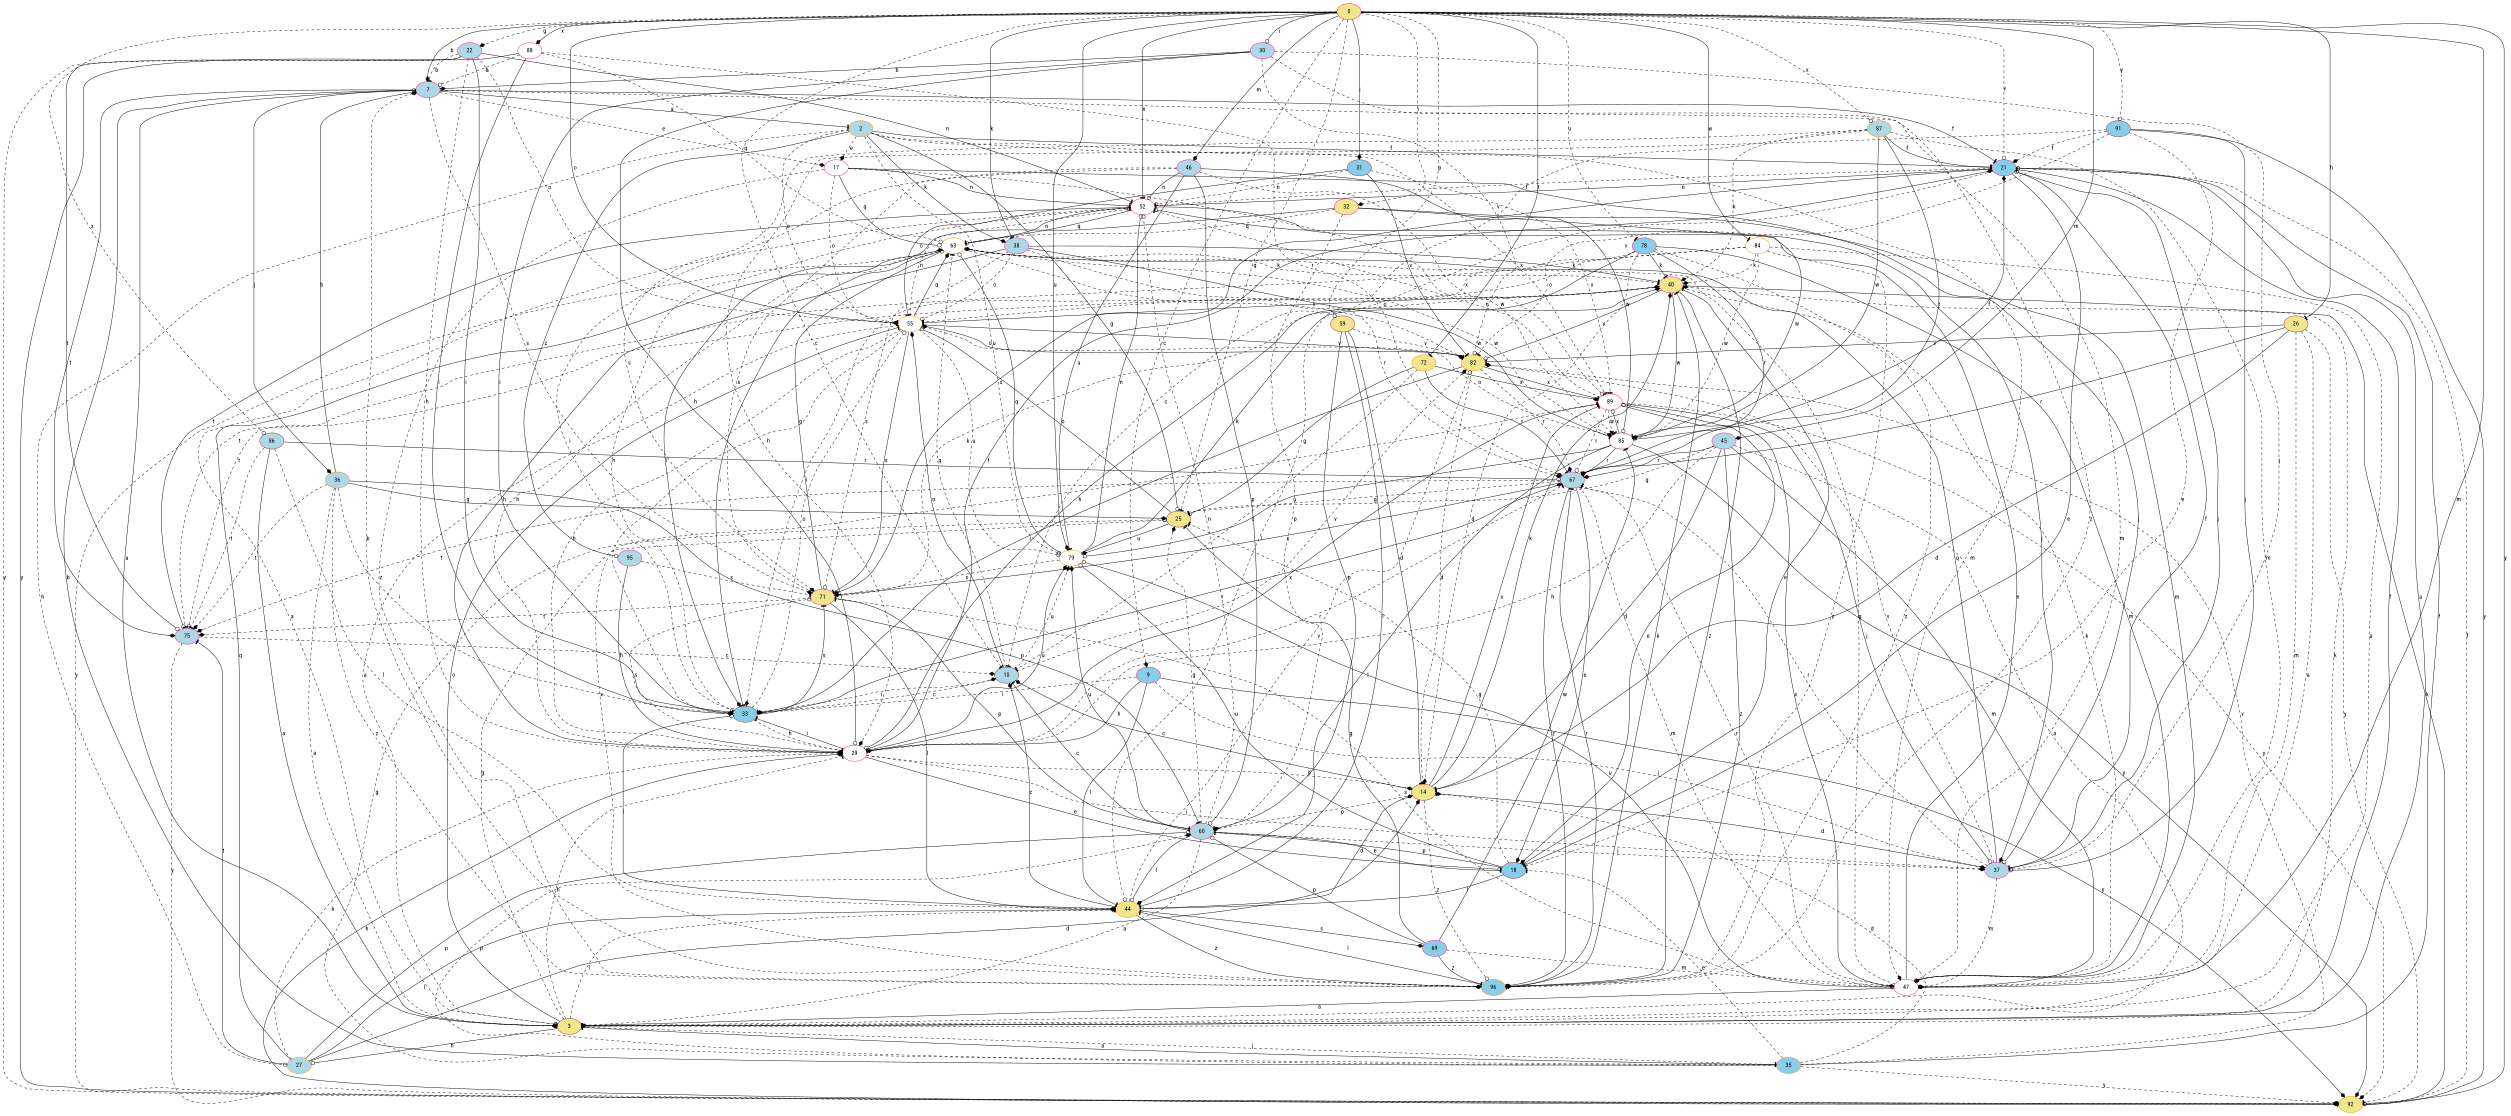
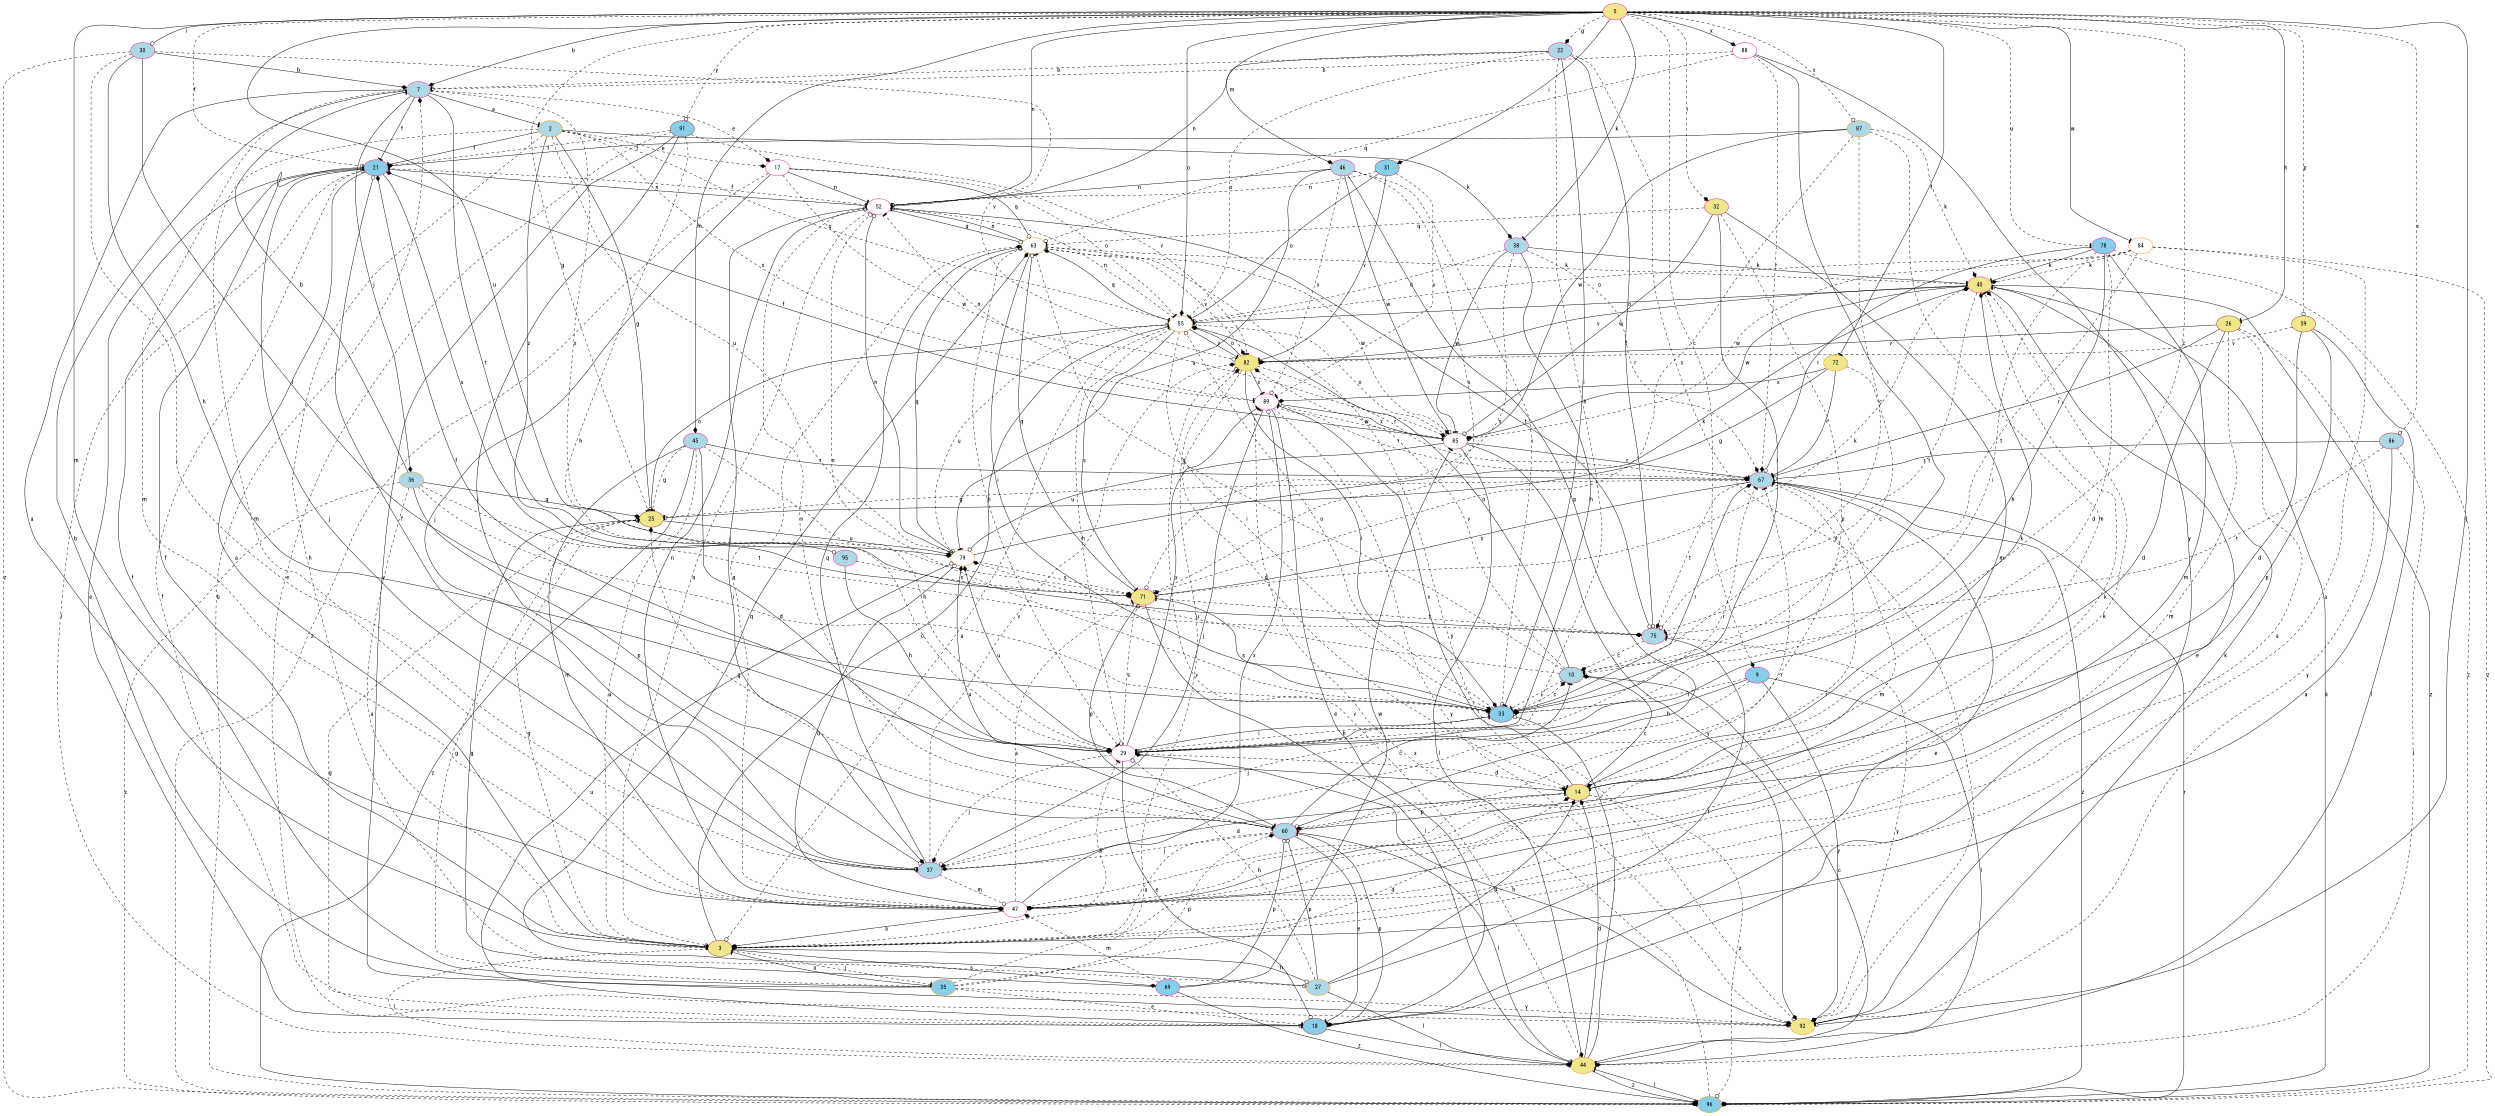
(1873, 399) -> none
(1279, 927) -> (1014, 974)
